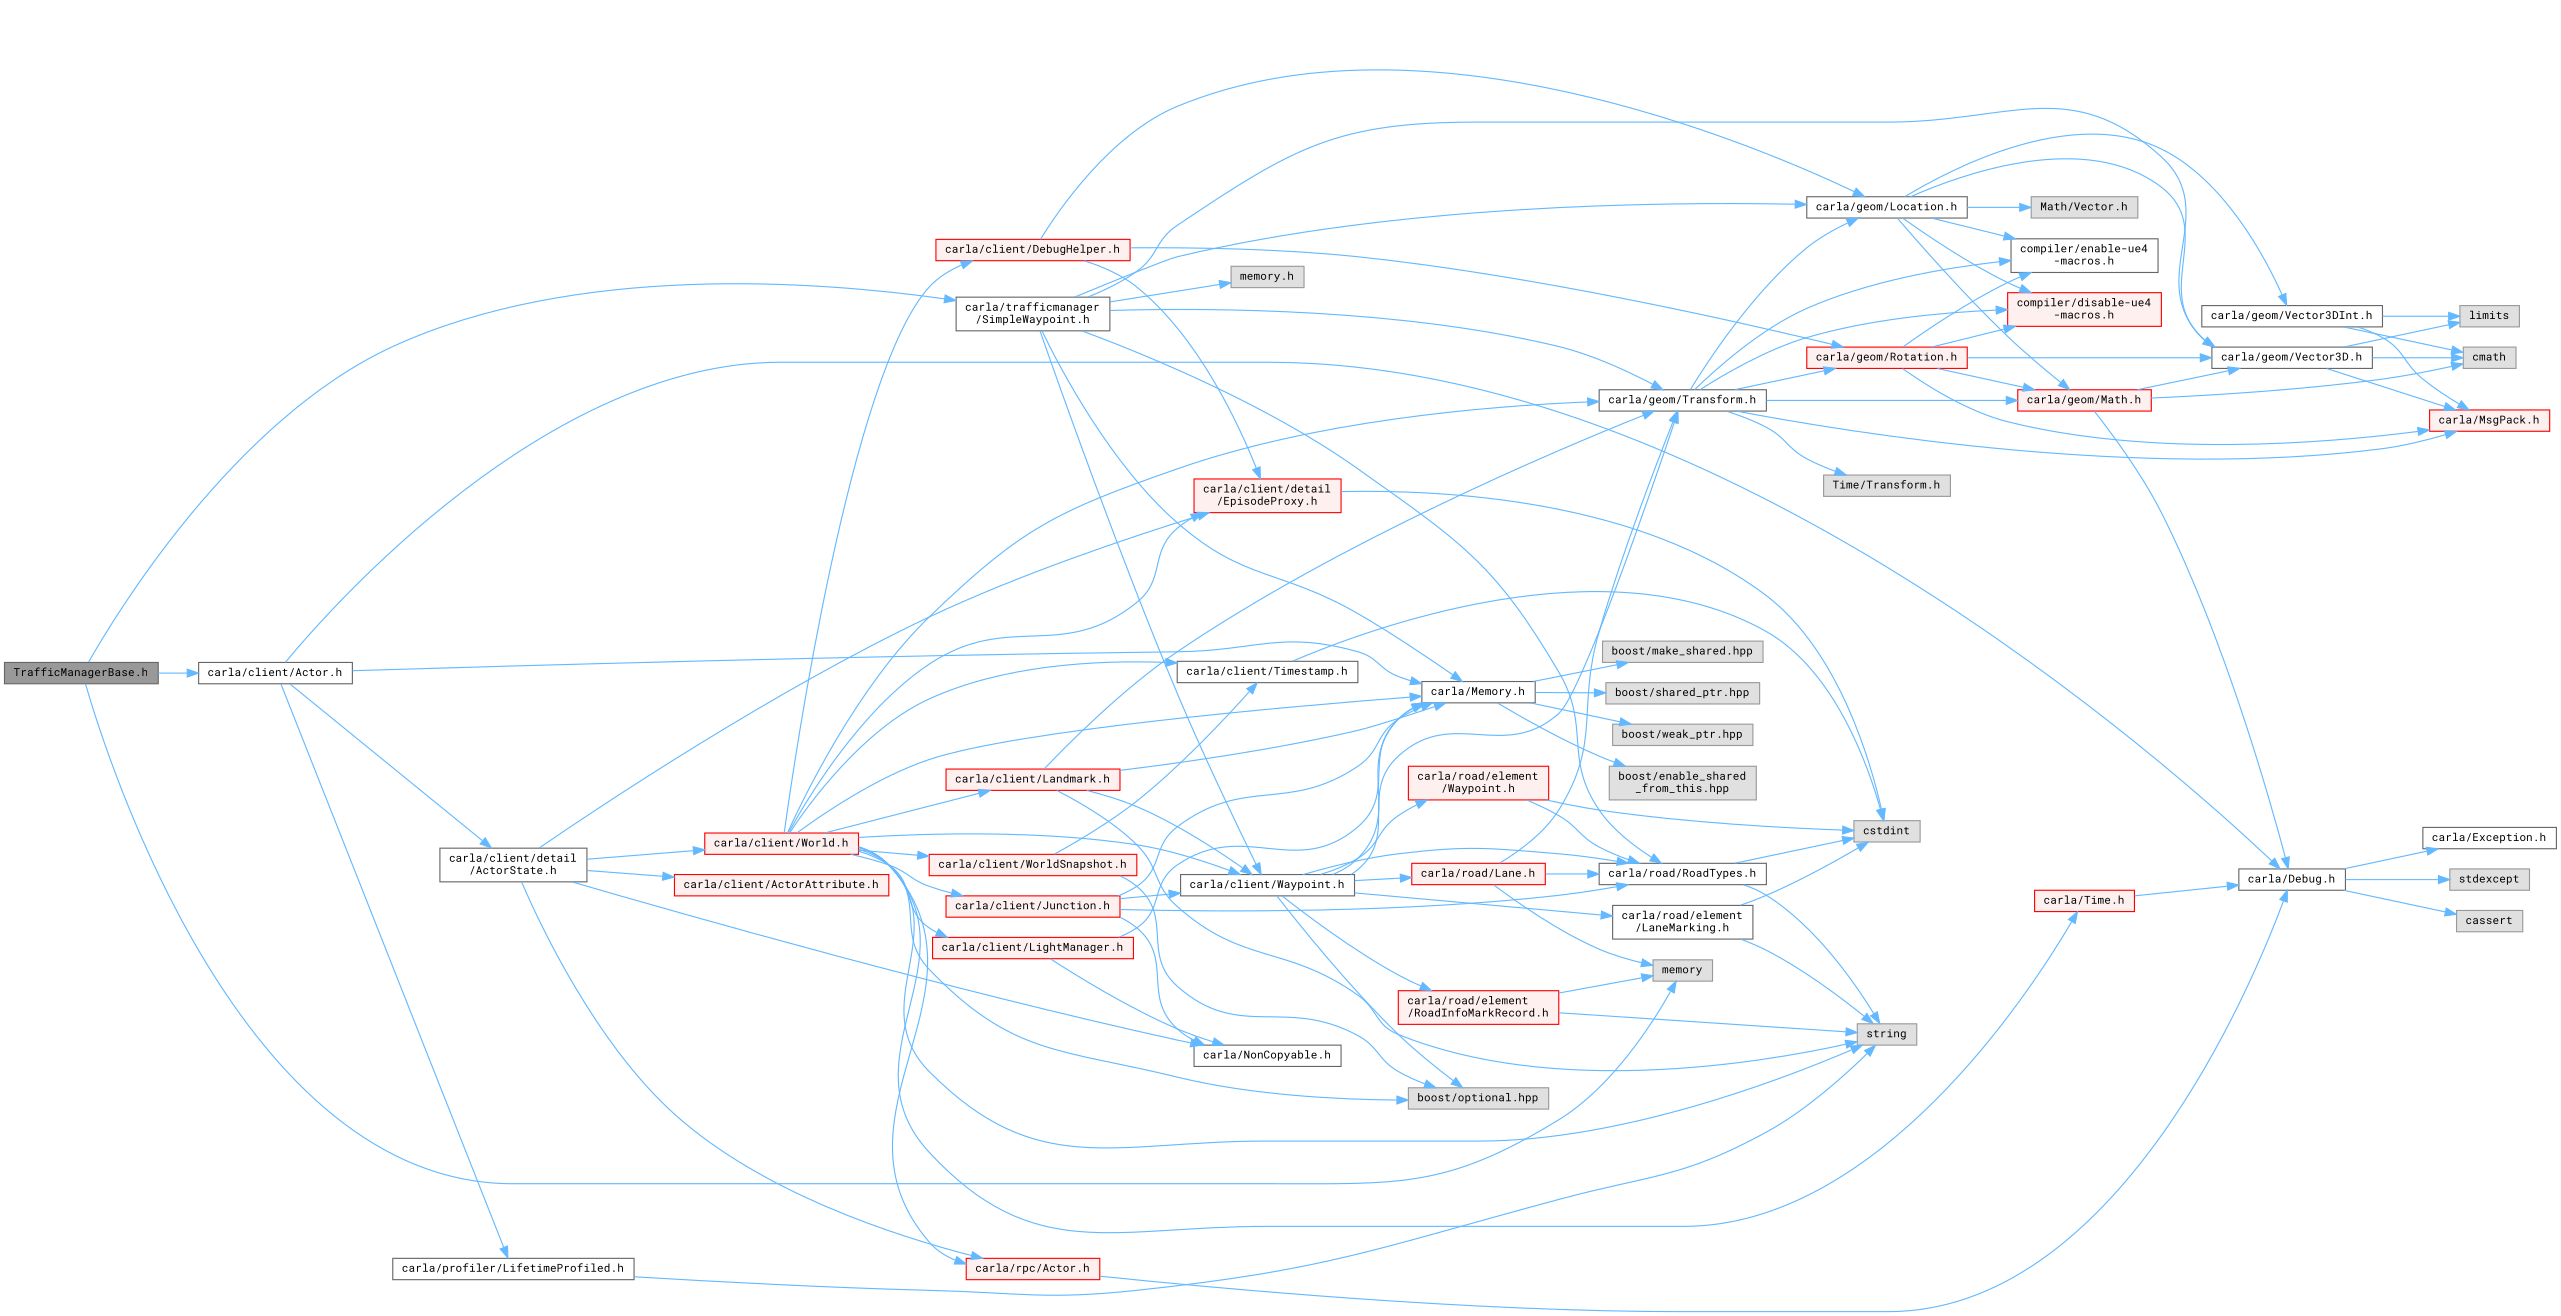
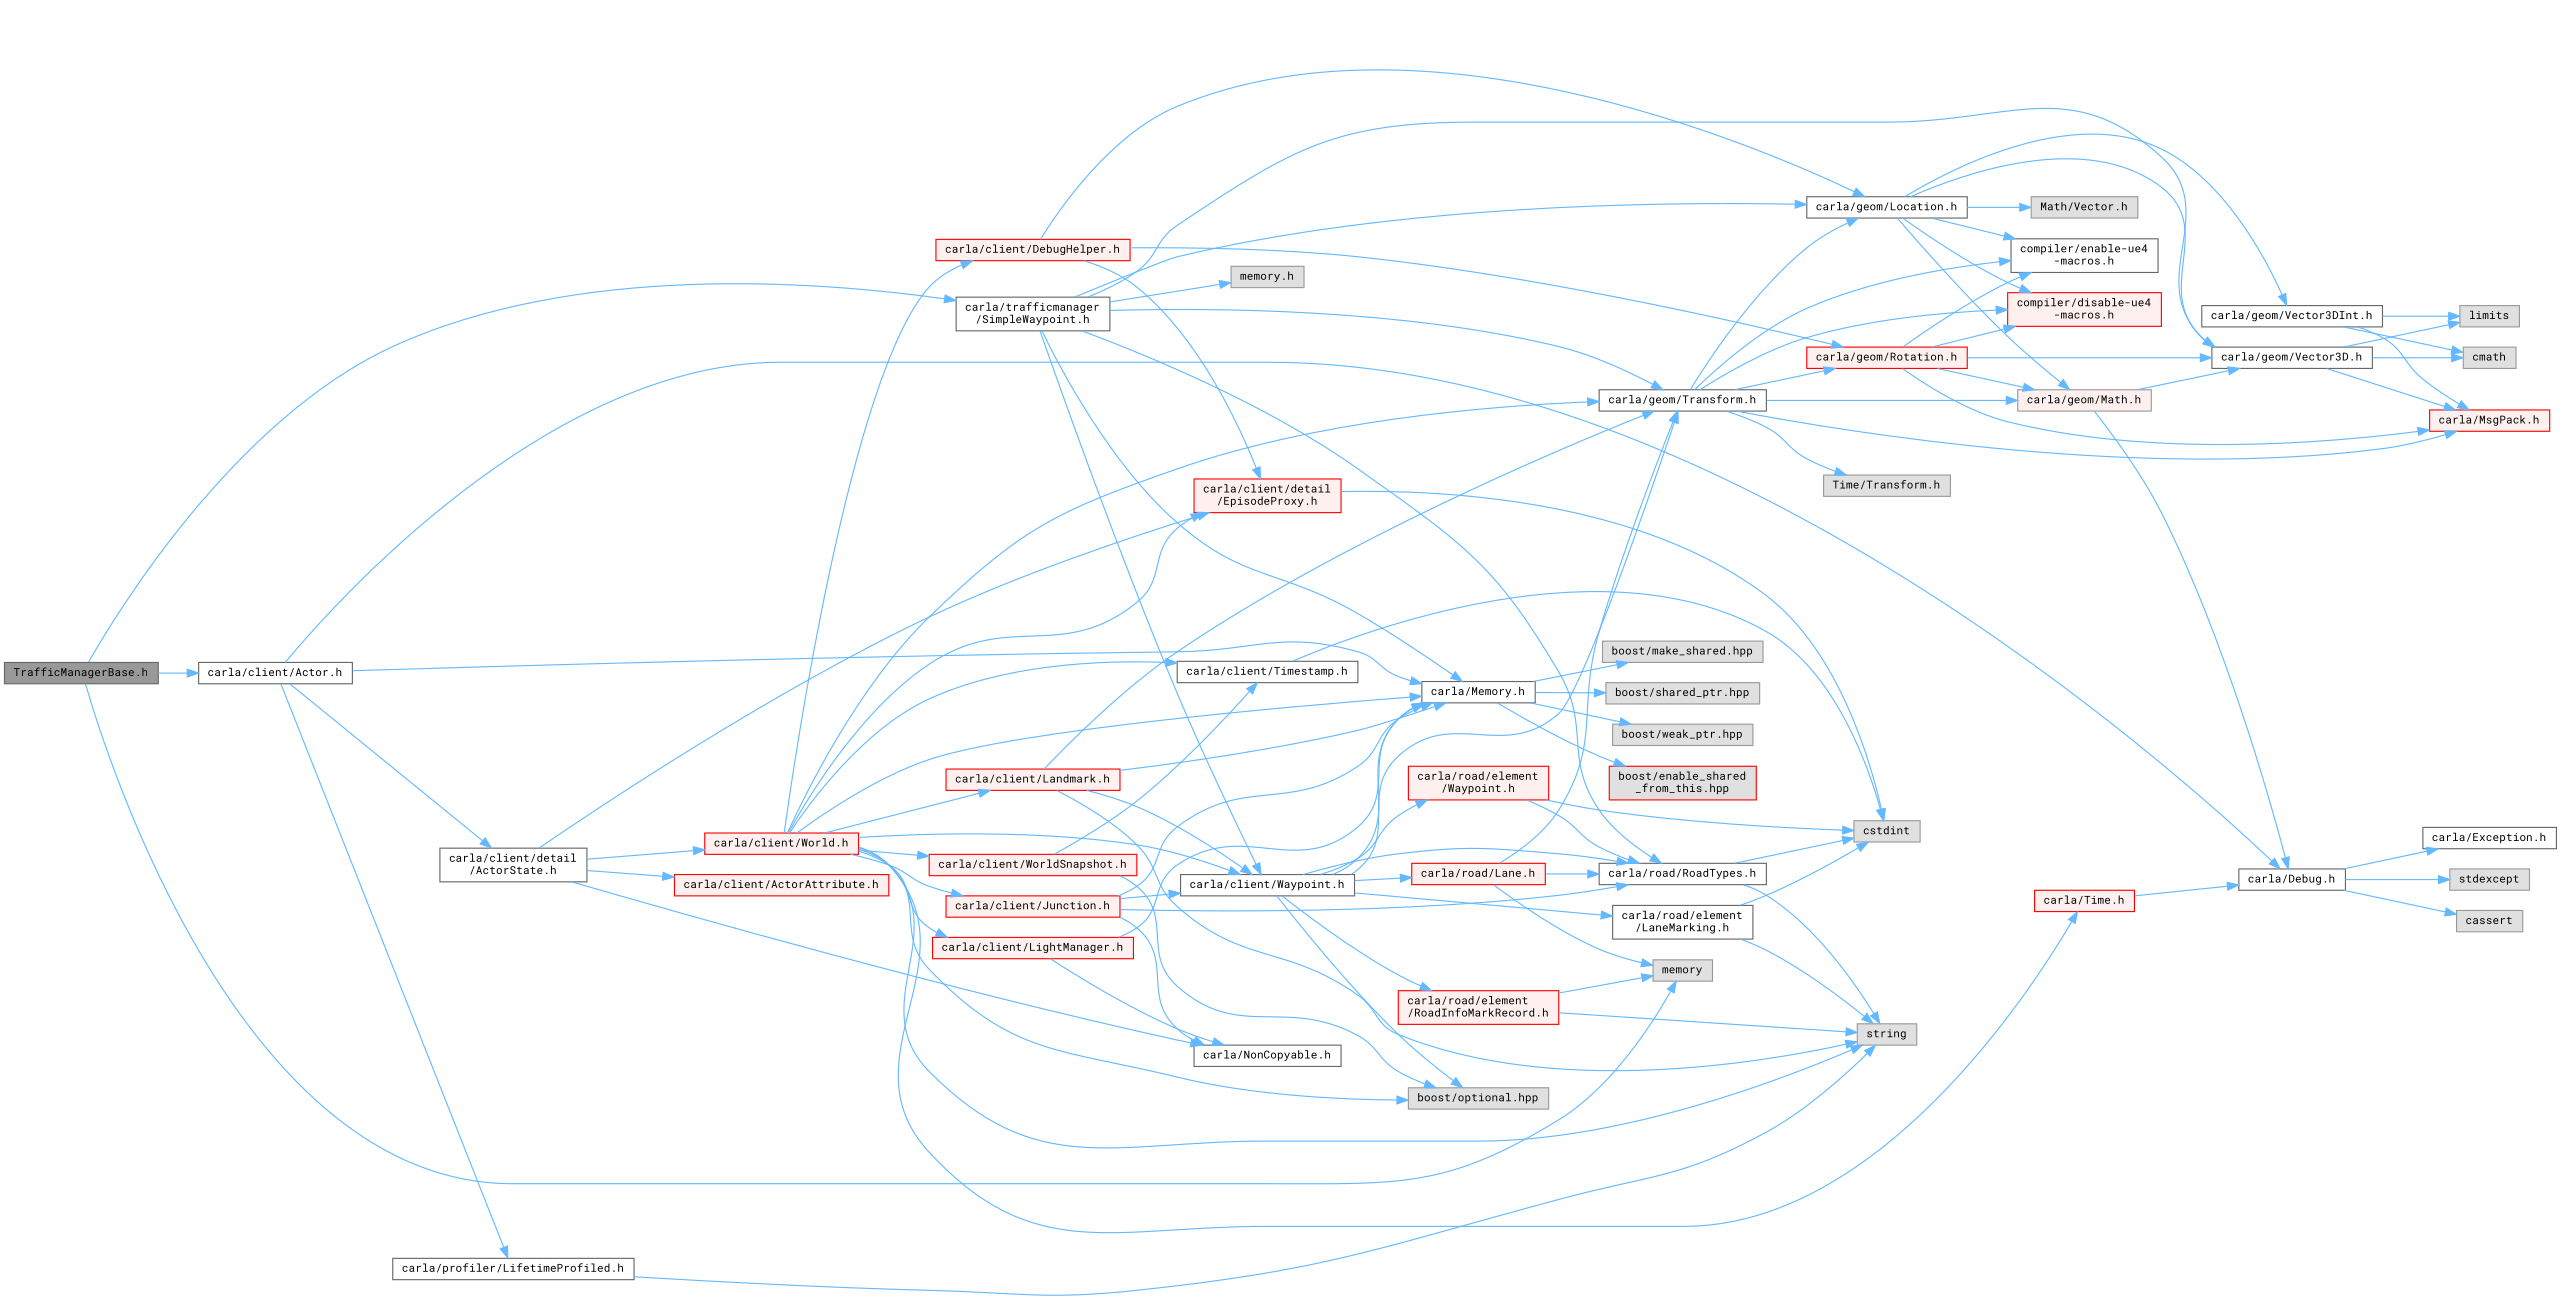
(2302, 388) -> none
(2085, 400) -> (2085, 400)
(1683, 783) -> (1683, 783)
(1033, 1269) -> none
